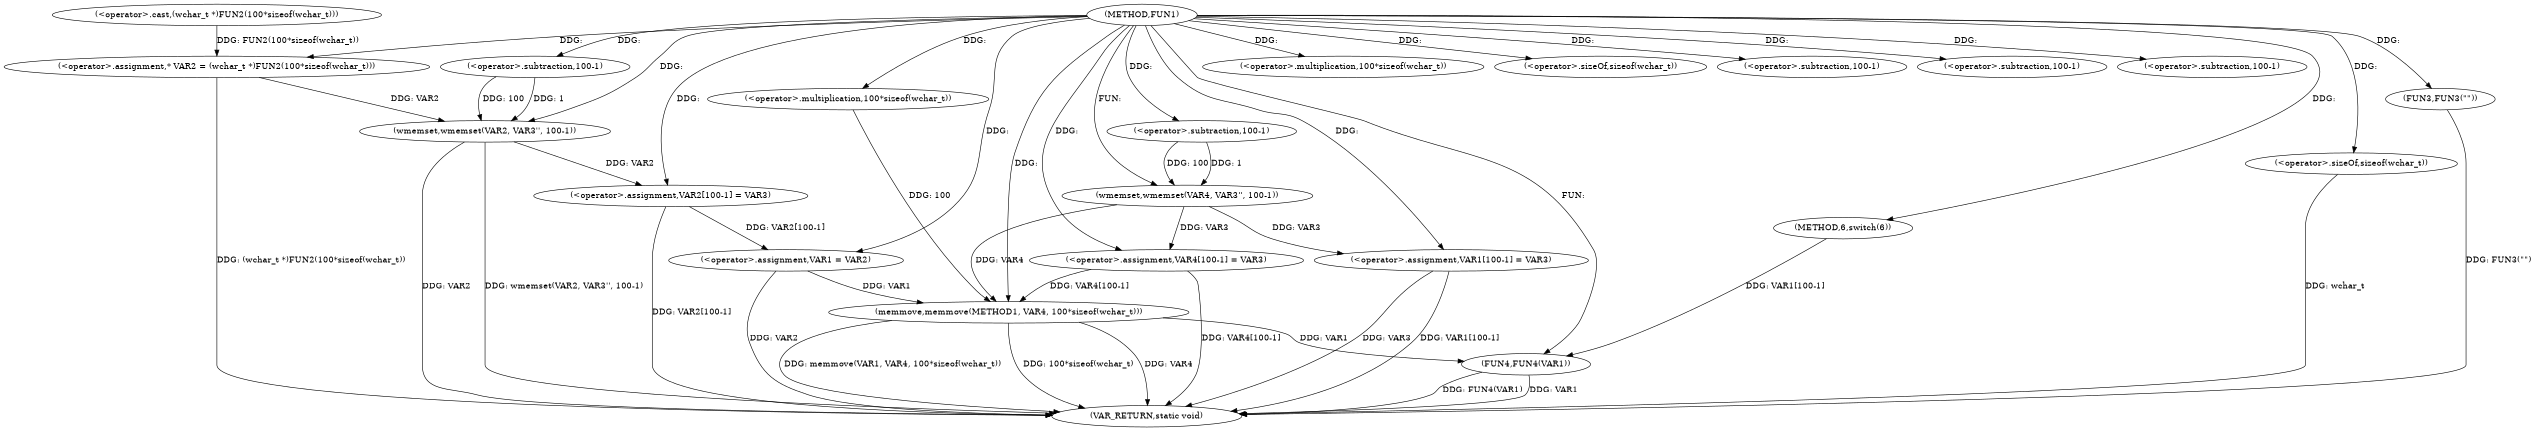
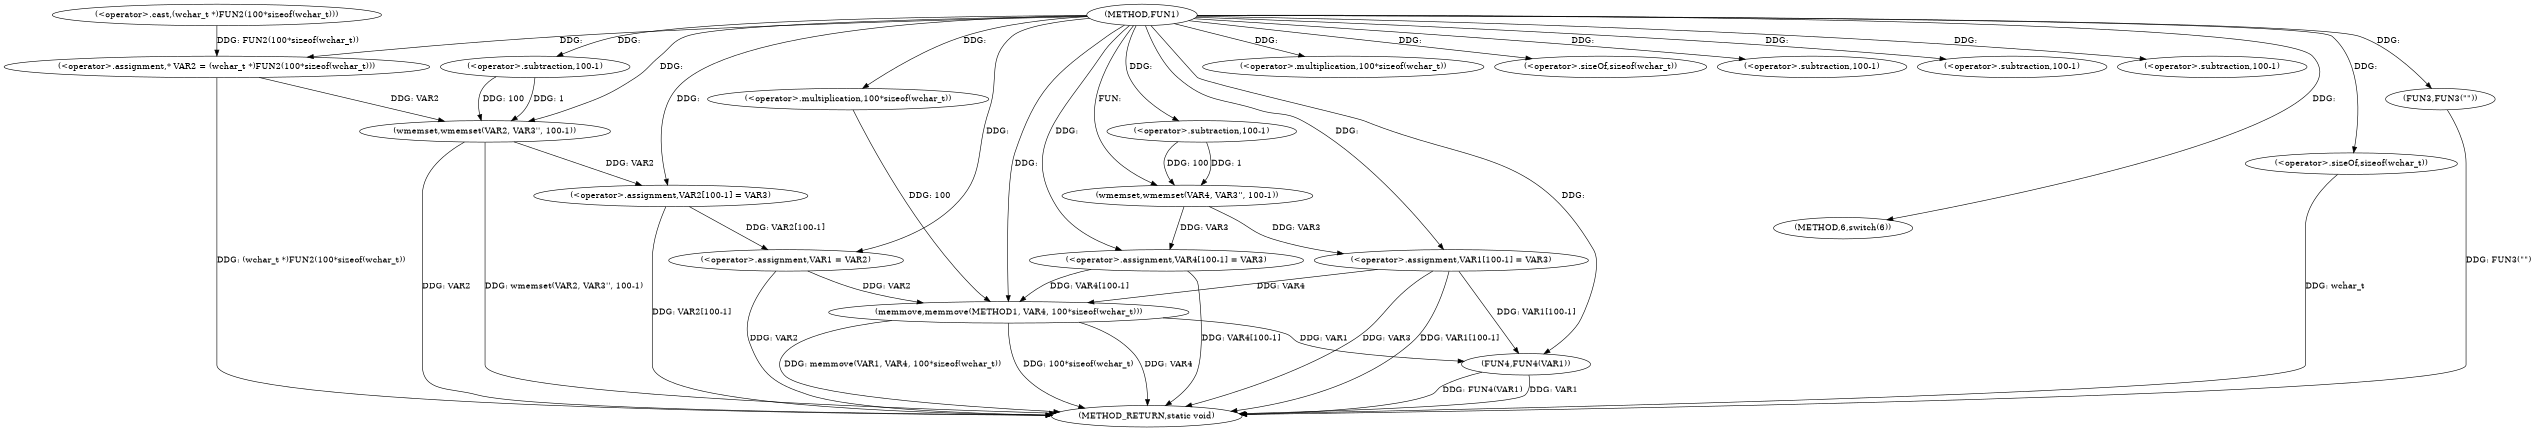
(1575, 196) -> (1575, 196)
(1017, 227) -> (1236, 286)
(887, 286) -> (887, 286)
(1703, 304) -> (1487, 310)
(1147, 416) -> (1147, 416)
